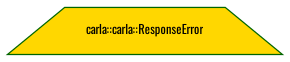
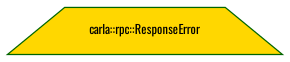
(145, 31) -> (145, 31)
